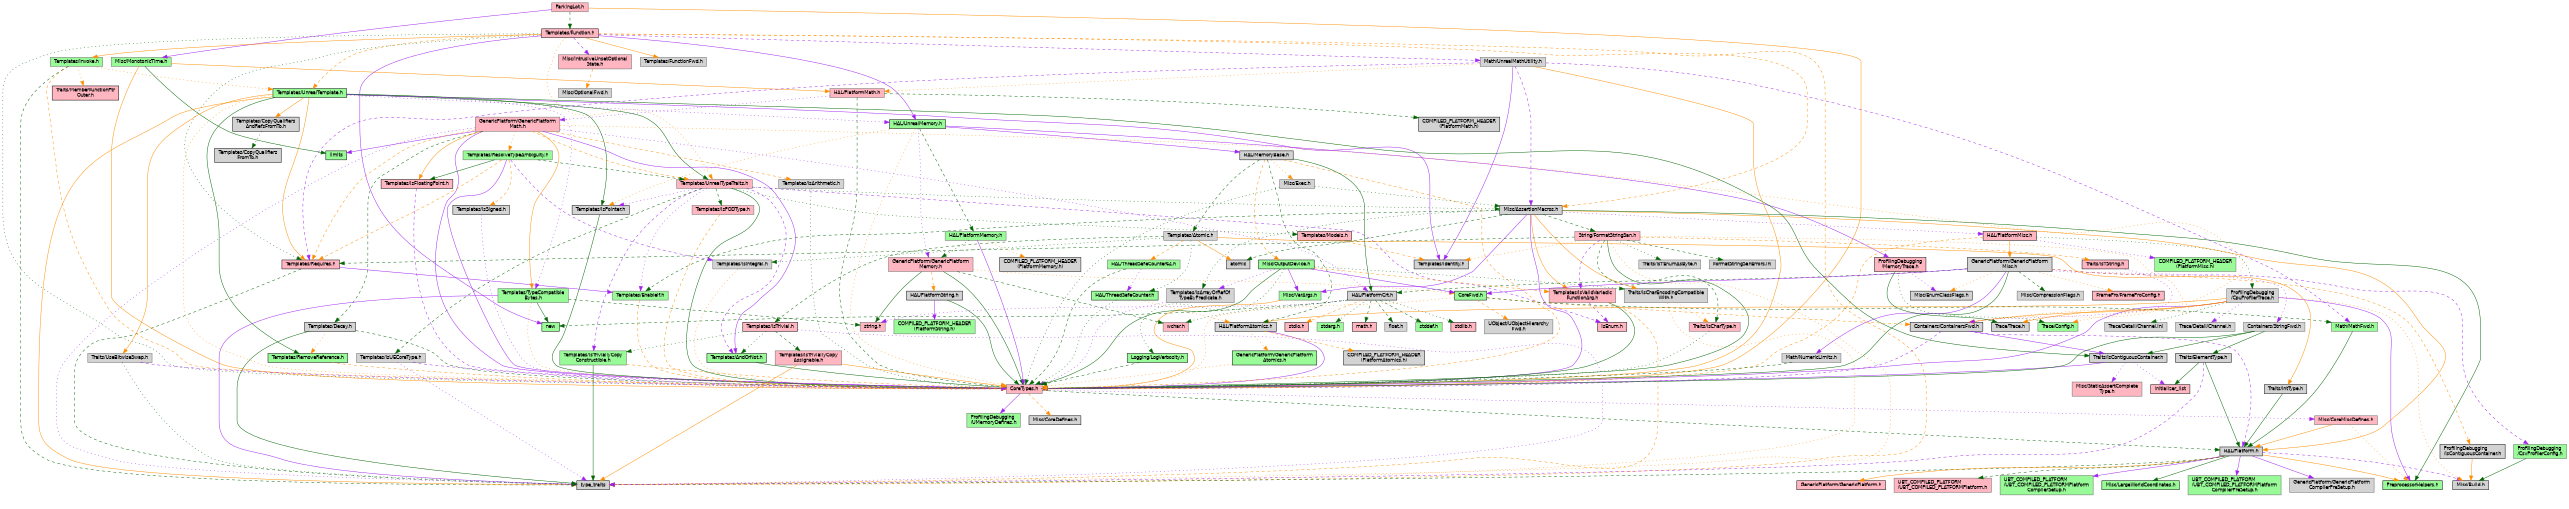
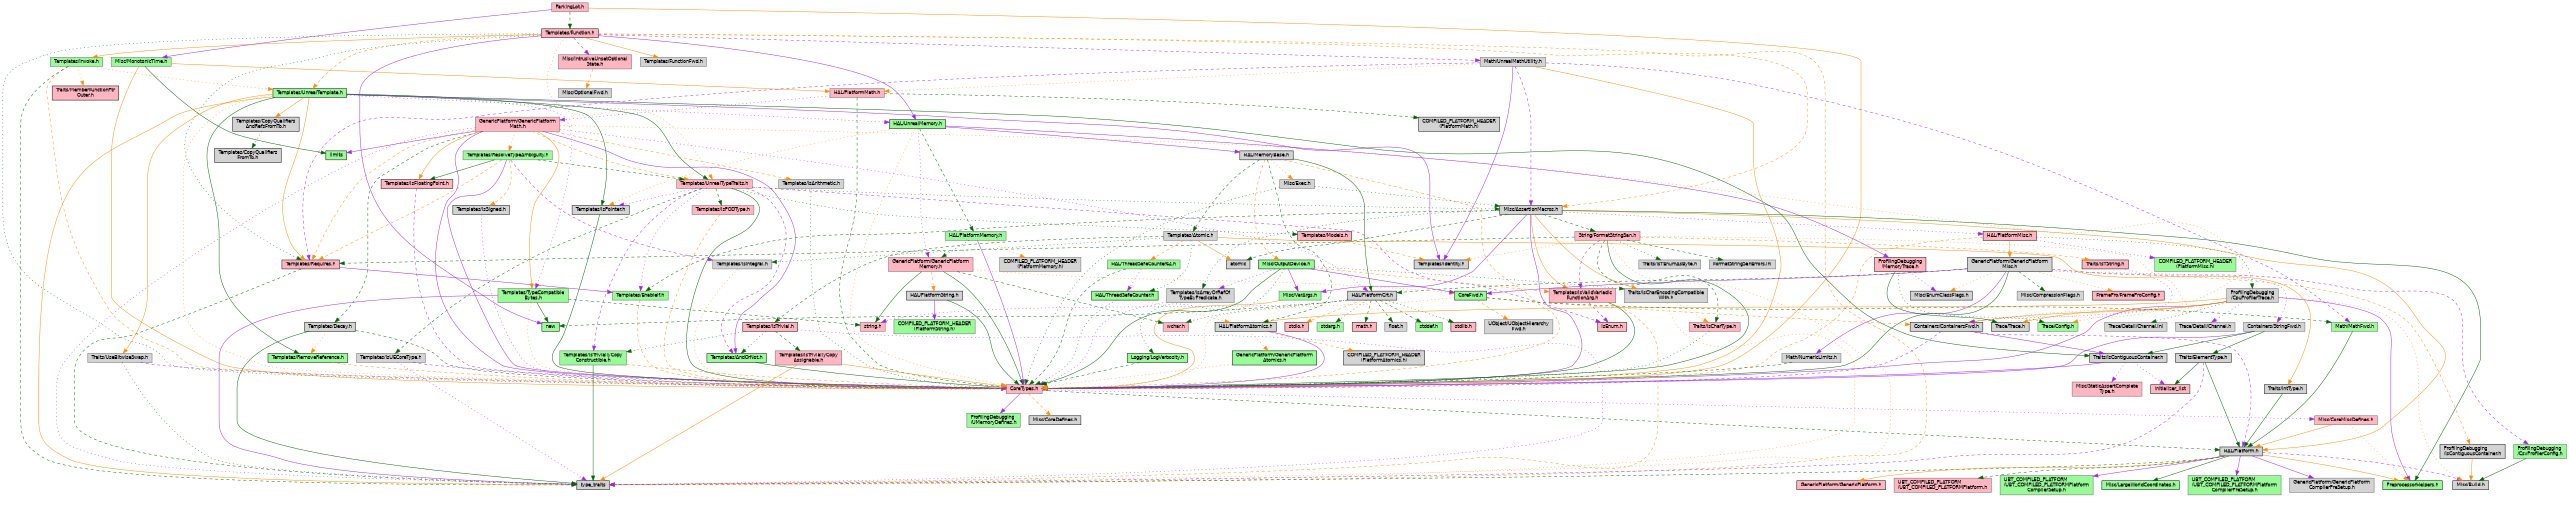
(1040, 264) -> (1040, 264)
(1654, 381) -> (1654, 381)
